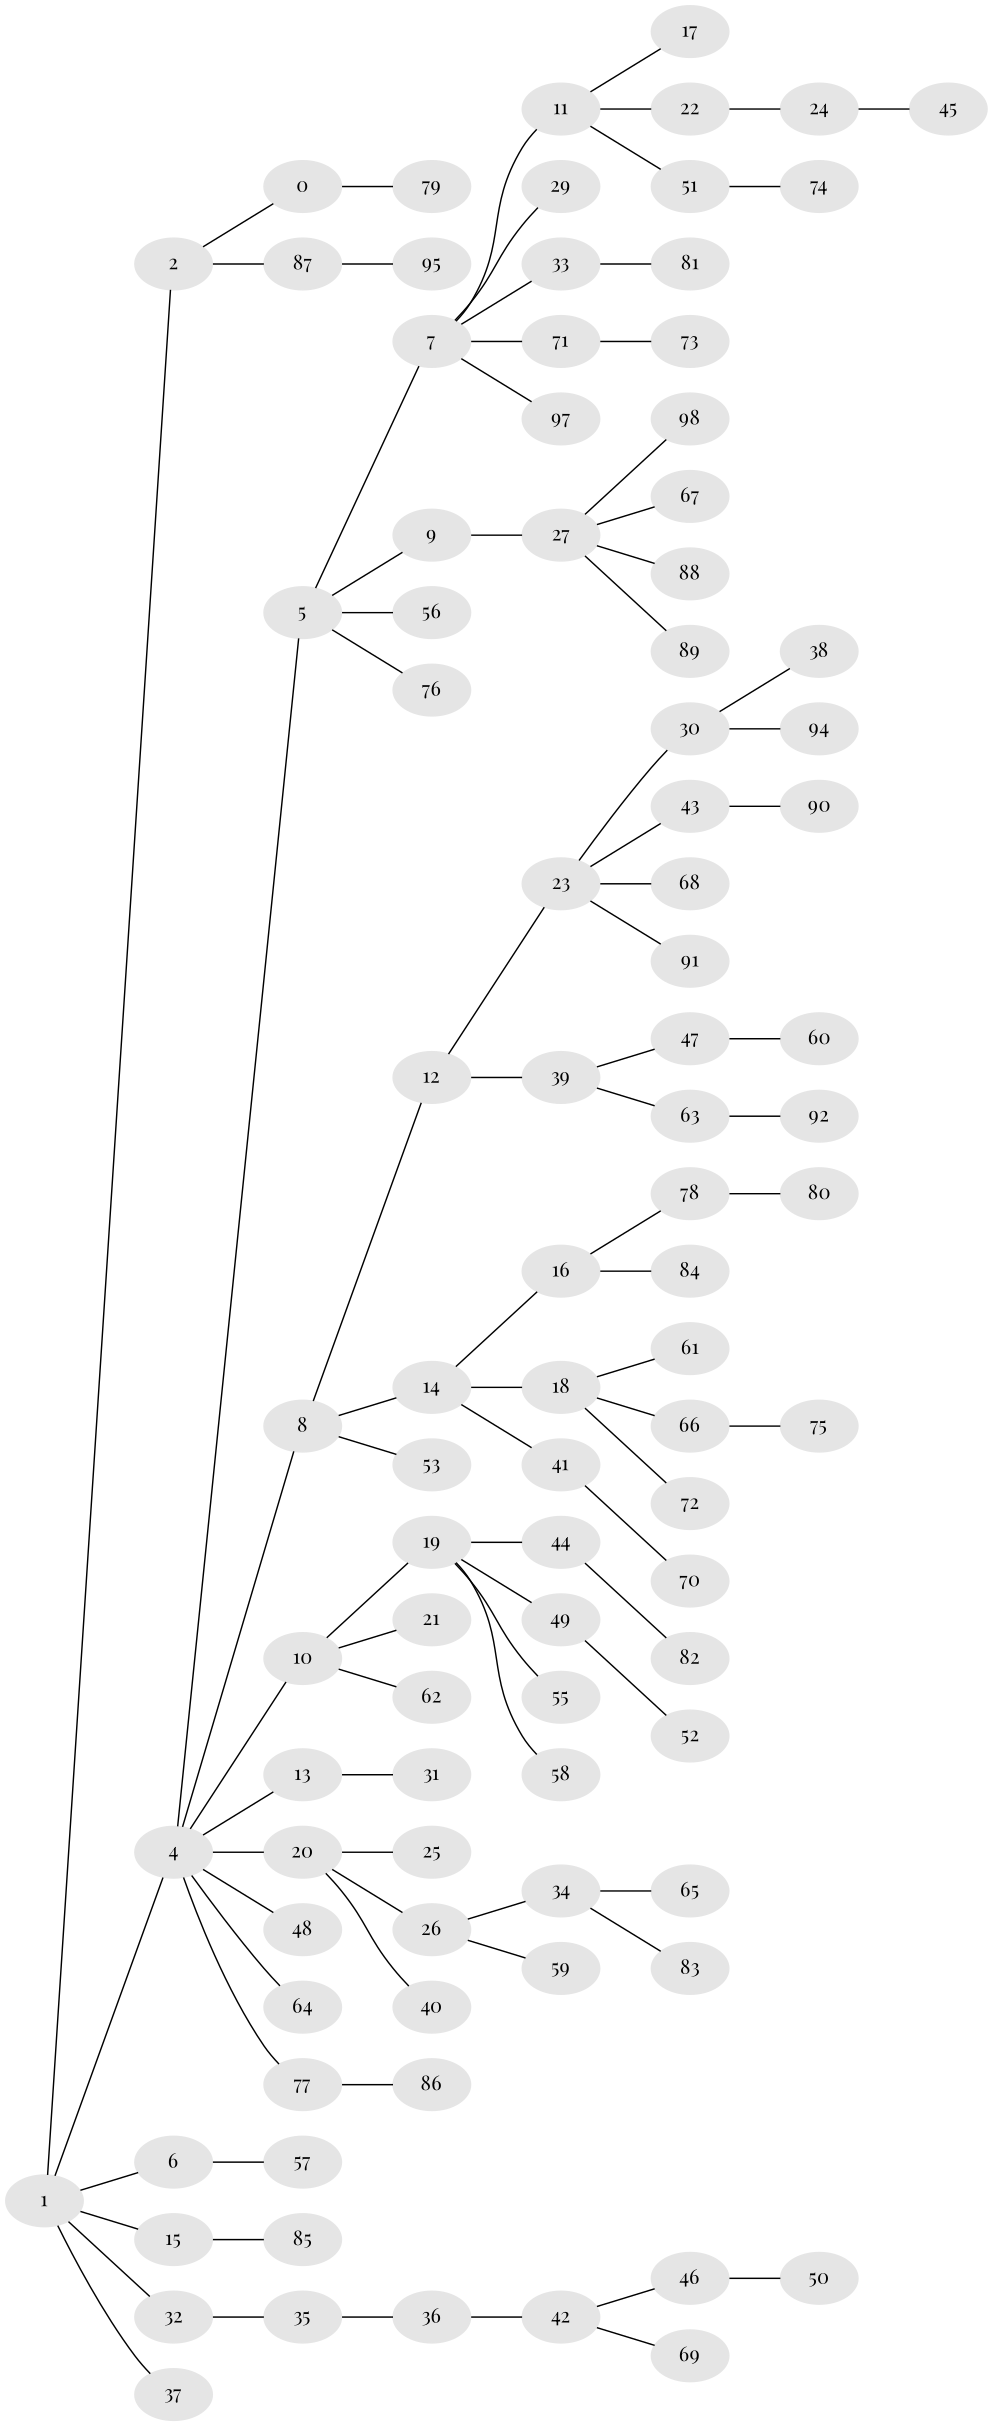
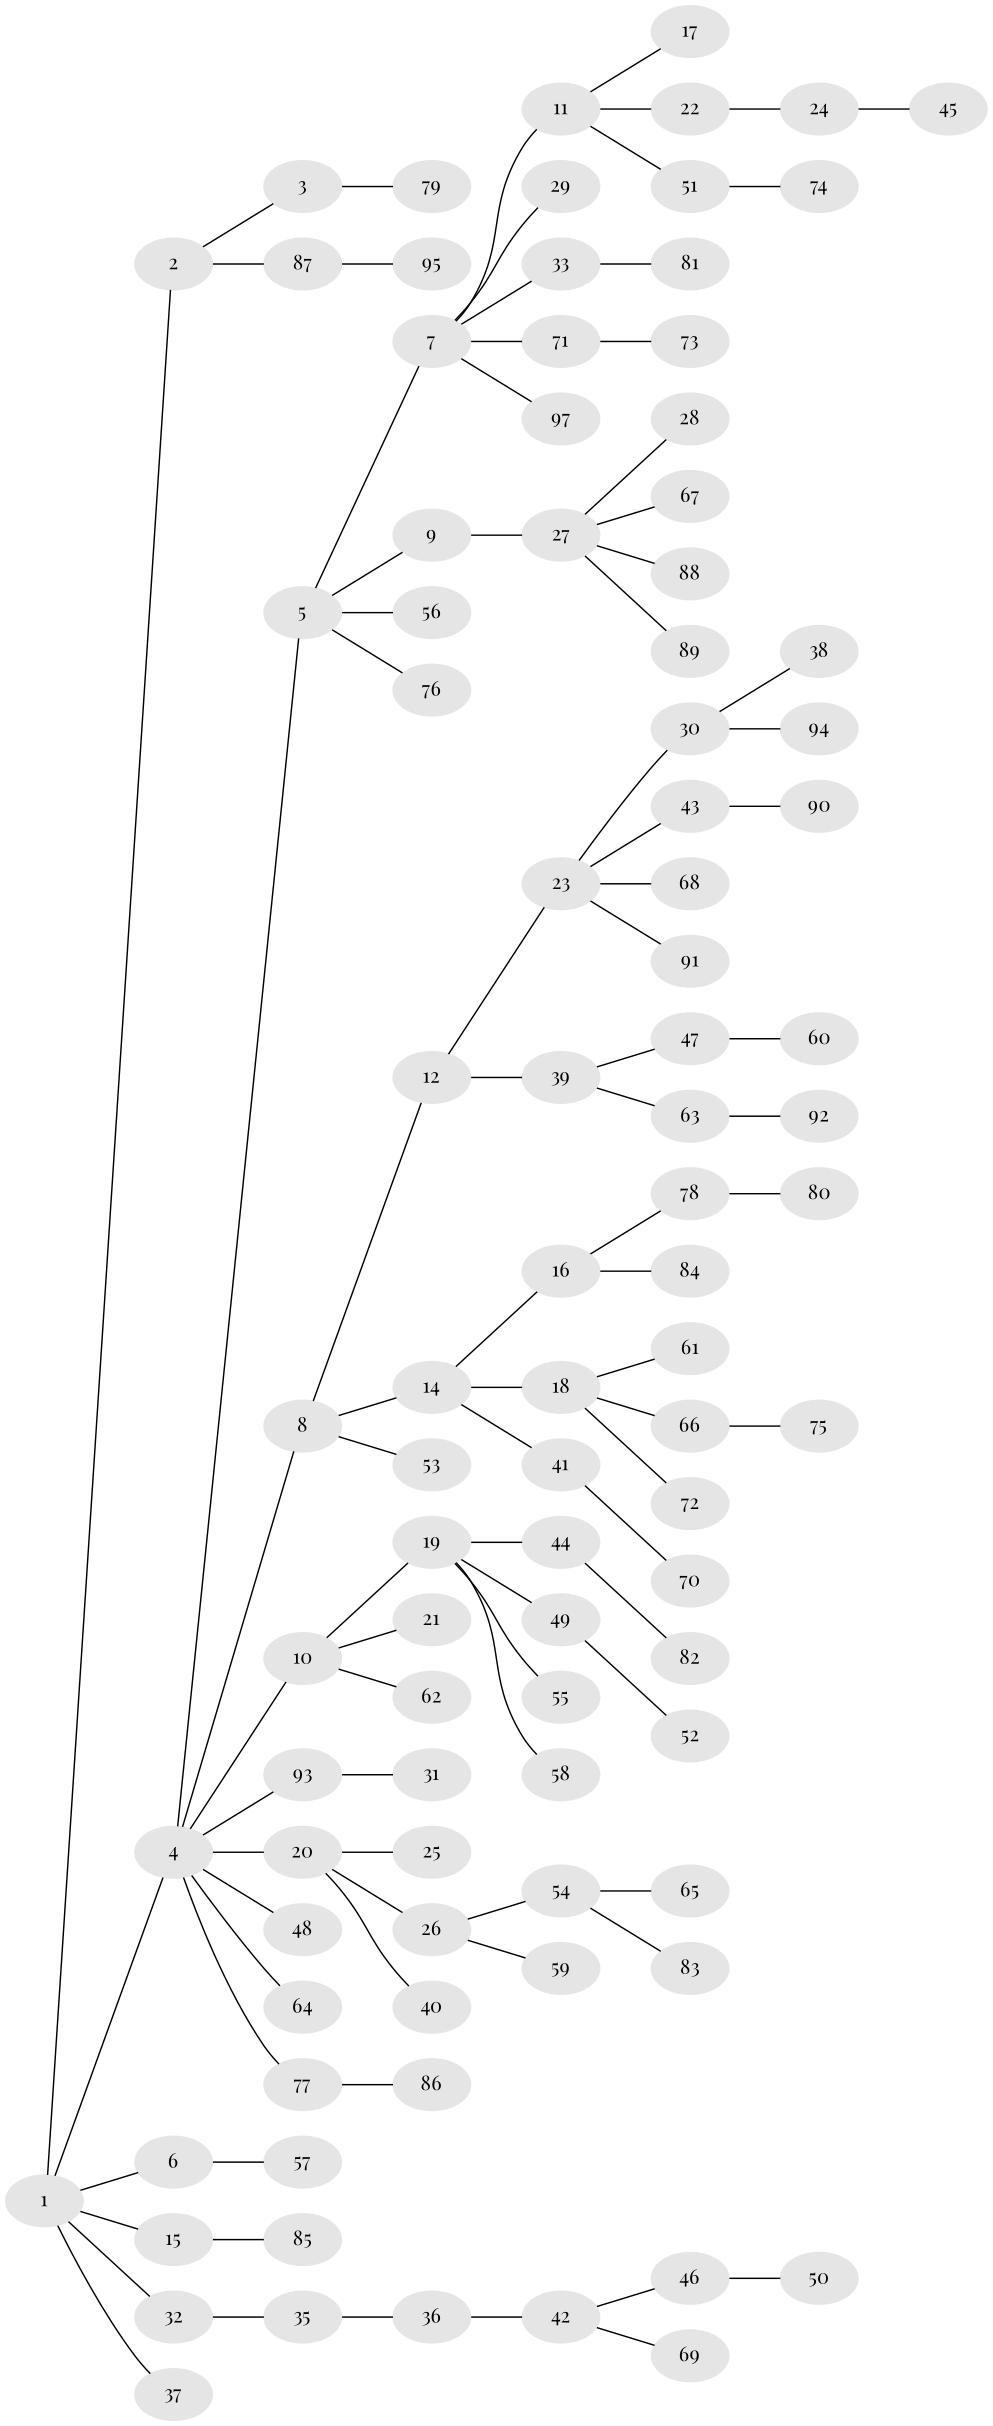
(303, 187) -> (303, 187)
(690, 419) -> (690, 419)
(303, 1775) -> (303, 1775)
(561, 1891) -> (561, 1891)
